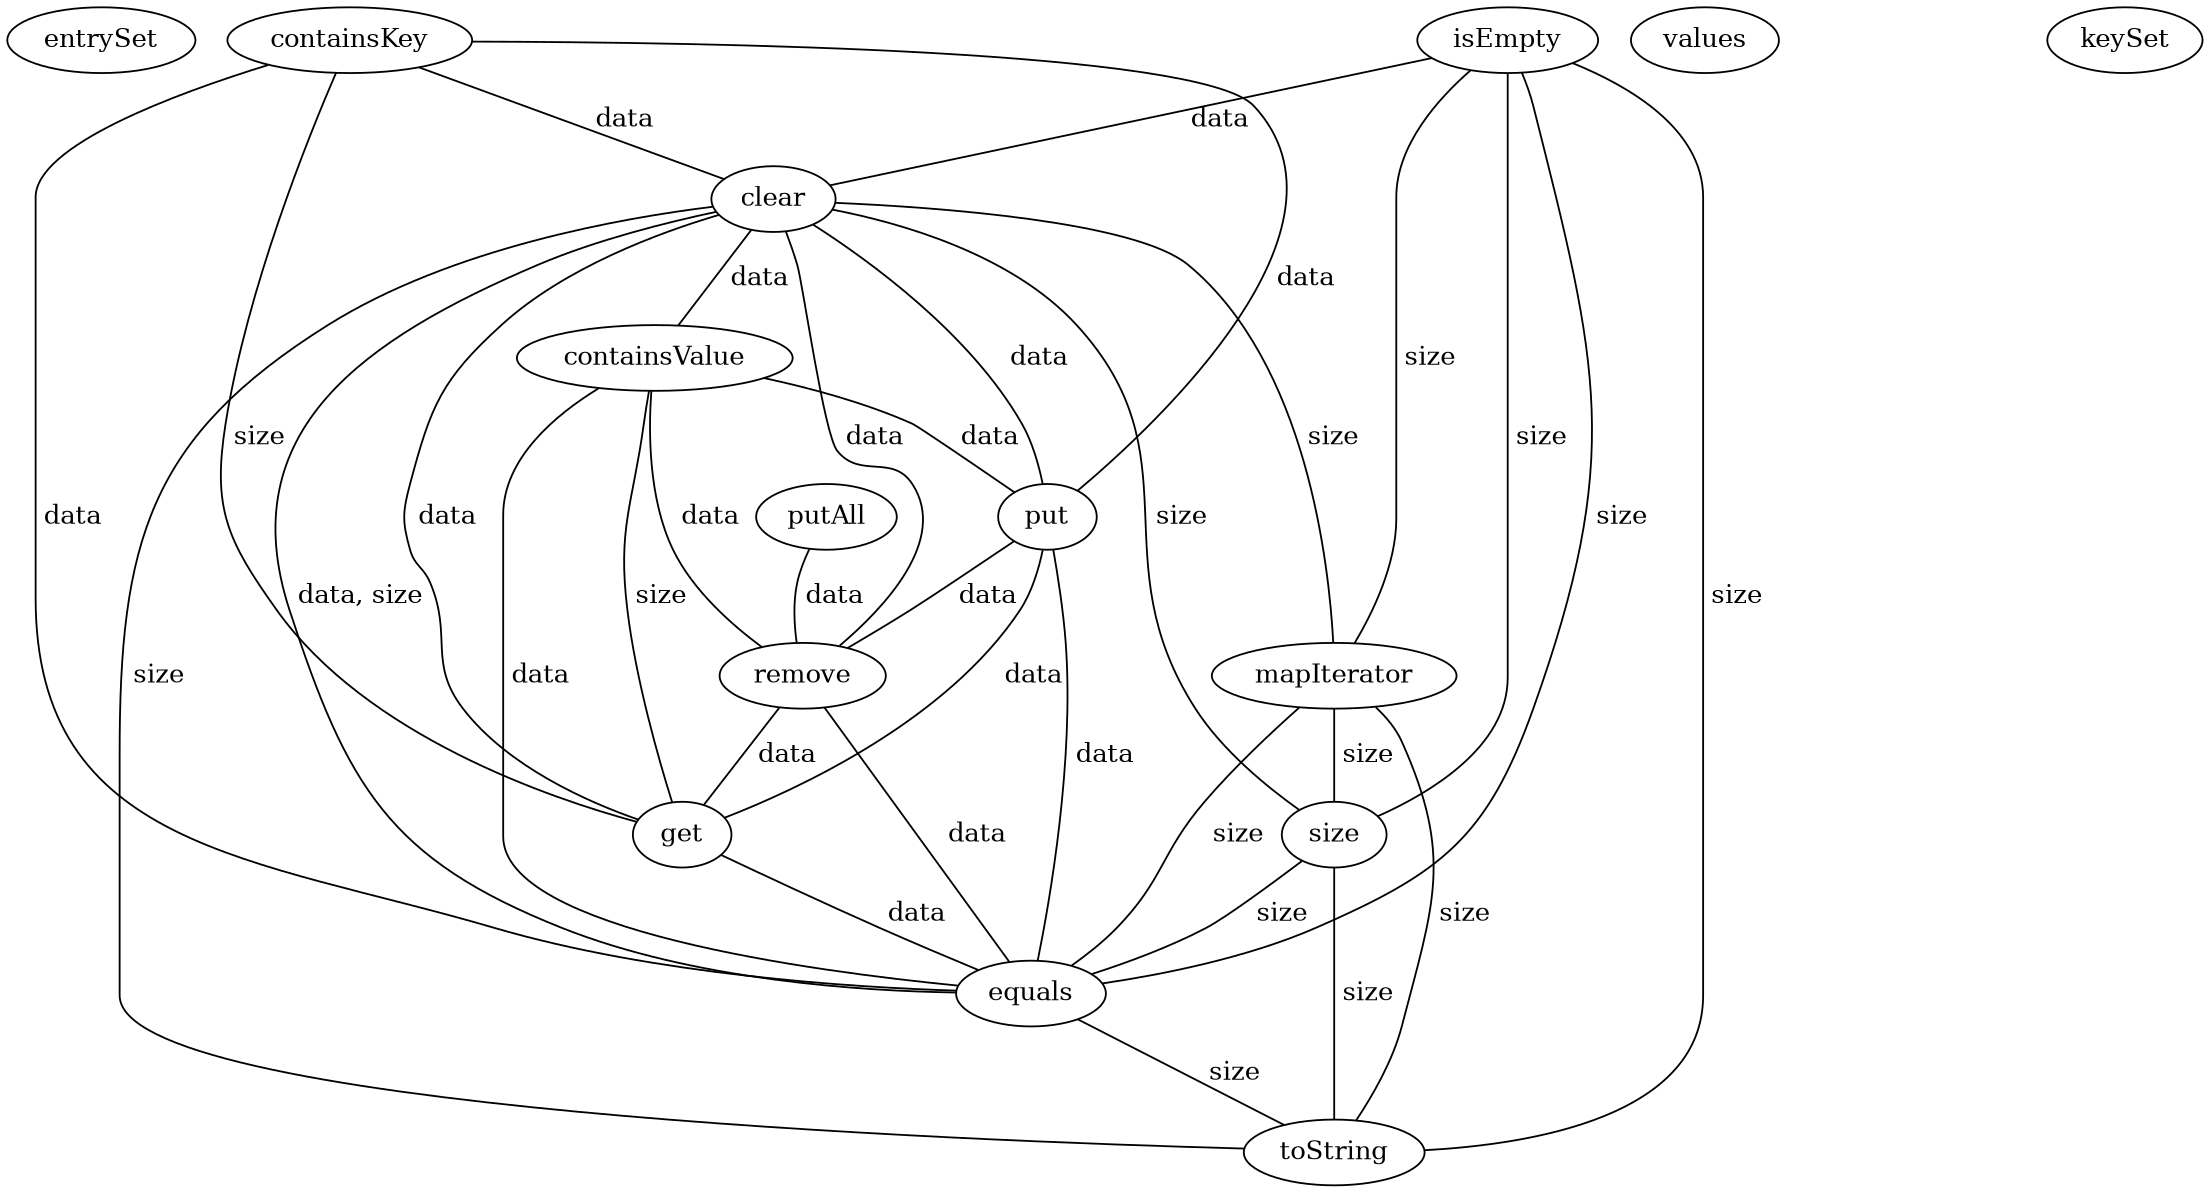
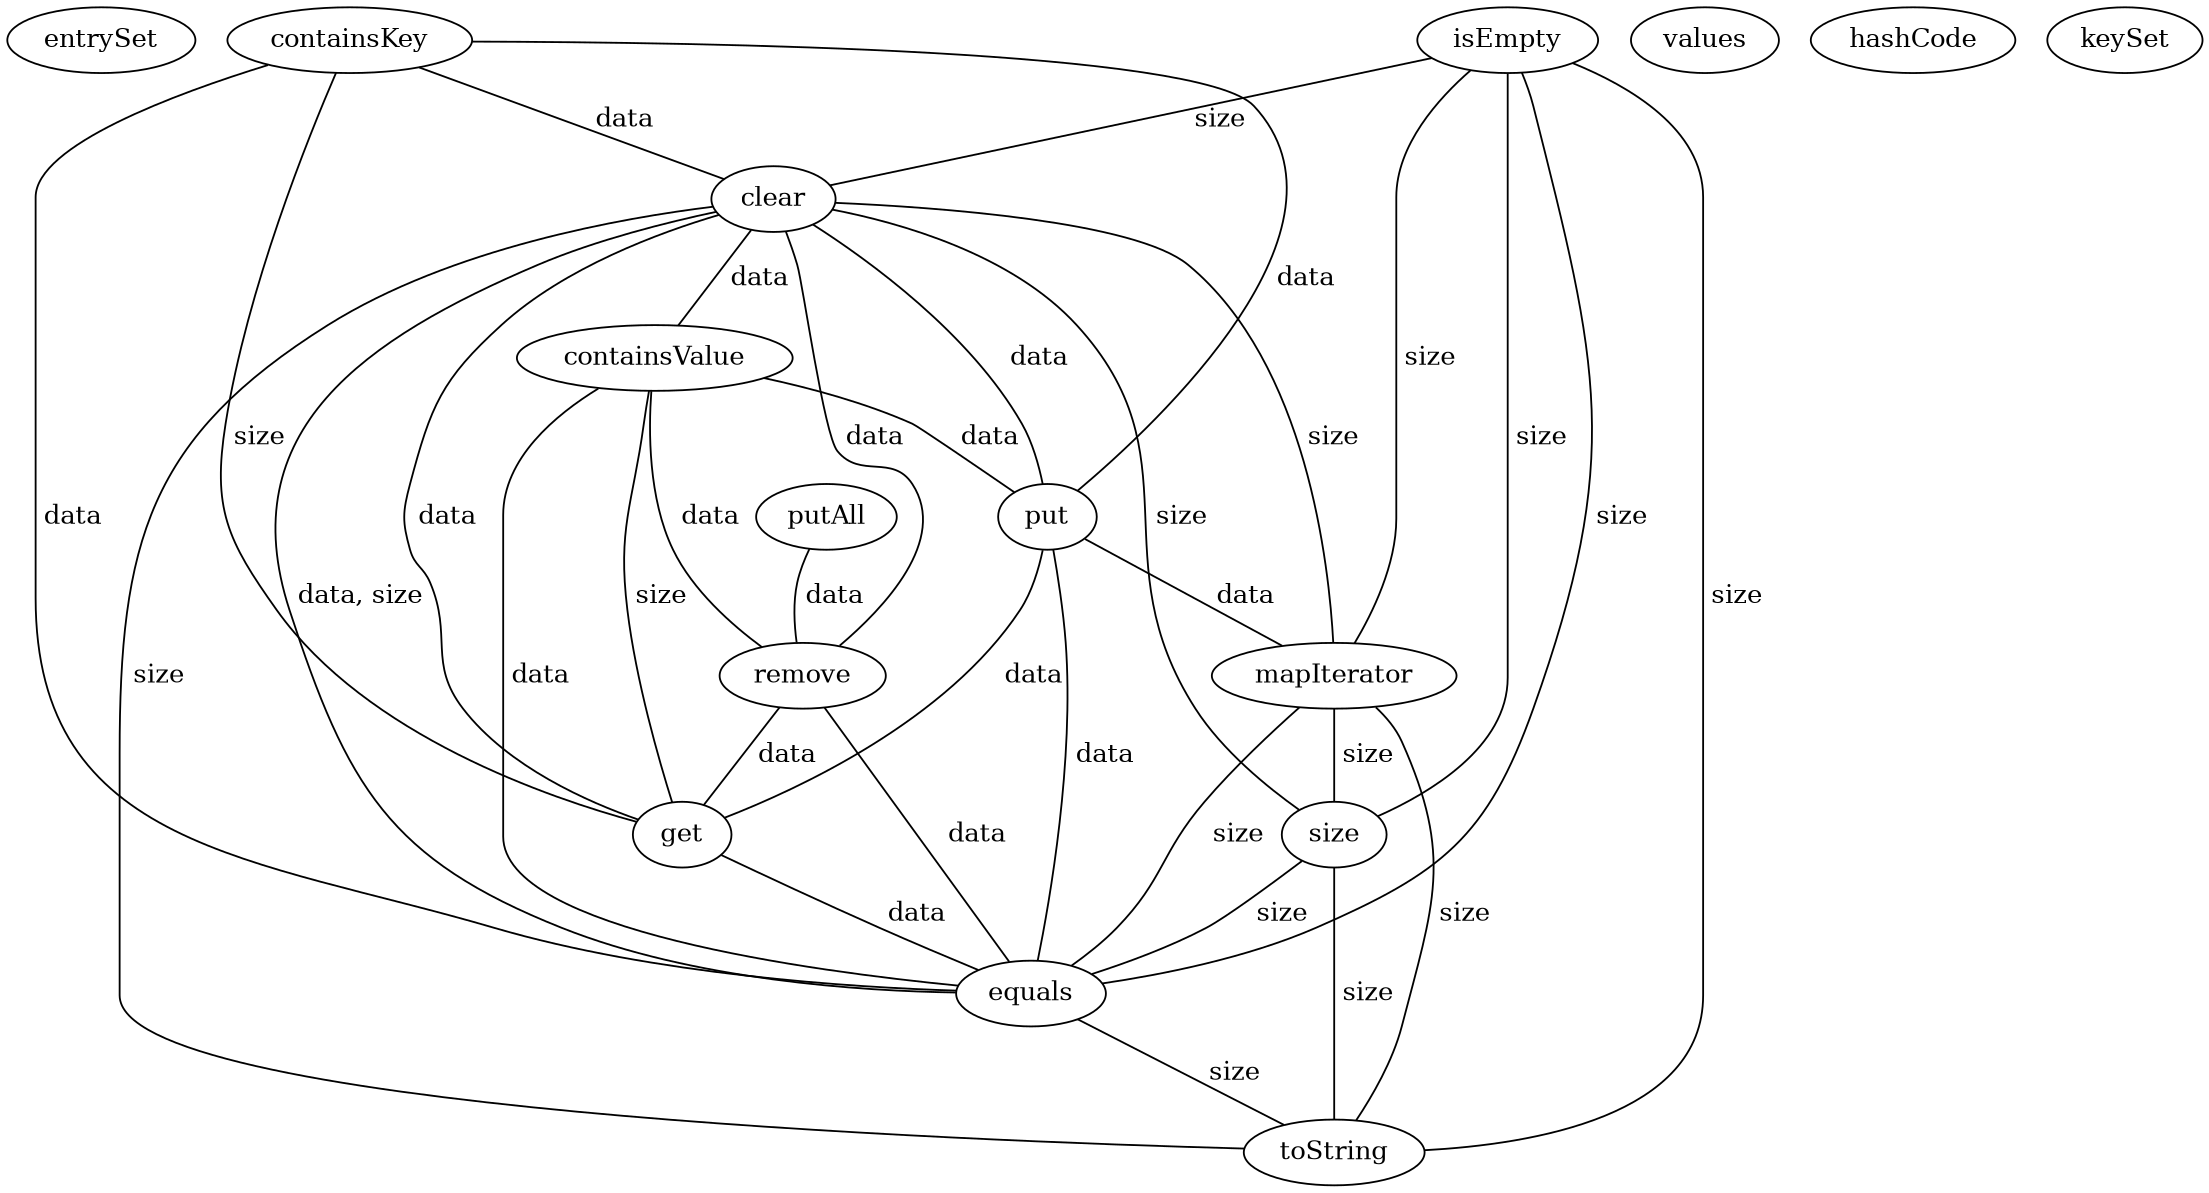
none -> (1913, 40)
(1216, 120) -> (1216, 120)
(932, 596) -> (1184, 592)
